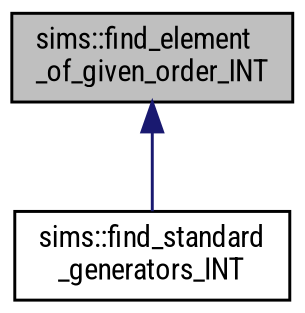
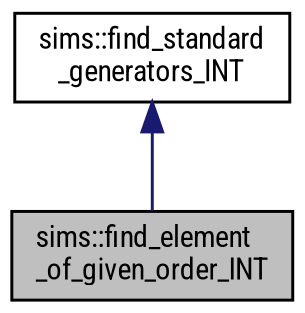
(152, 172) -> (152, 172)
